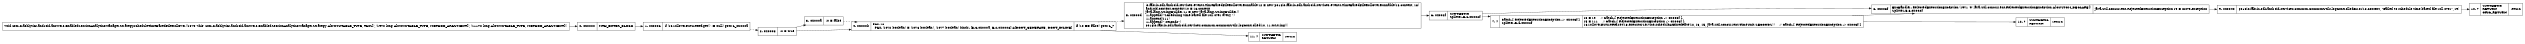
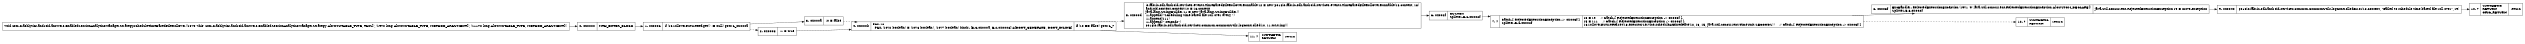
(1676, 10) -> none
(1460, 14) -> (1457, 14)
(1939, 22) -> (1939, 22)
(800, 26) -> (776, 23)
(787, 31) -> (787, 31)
